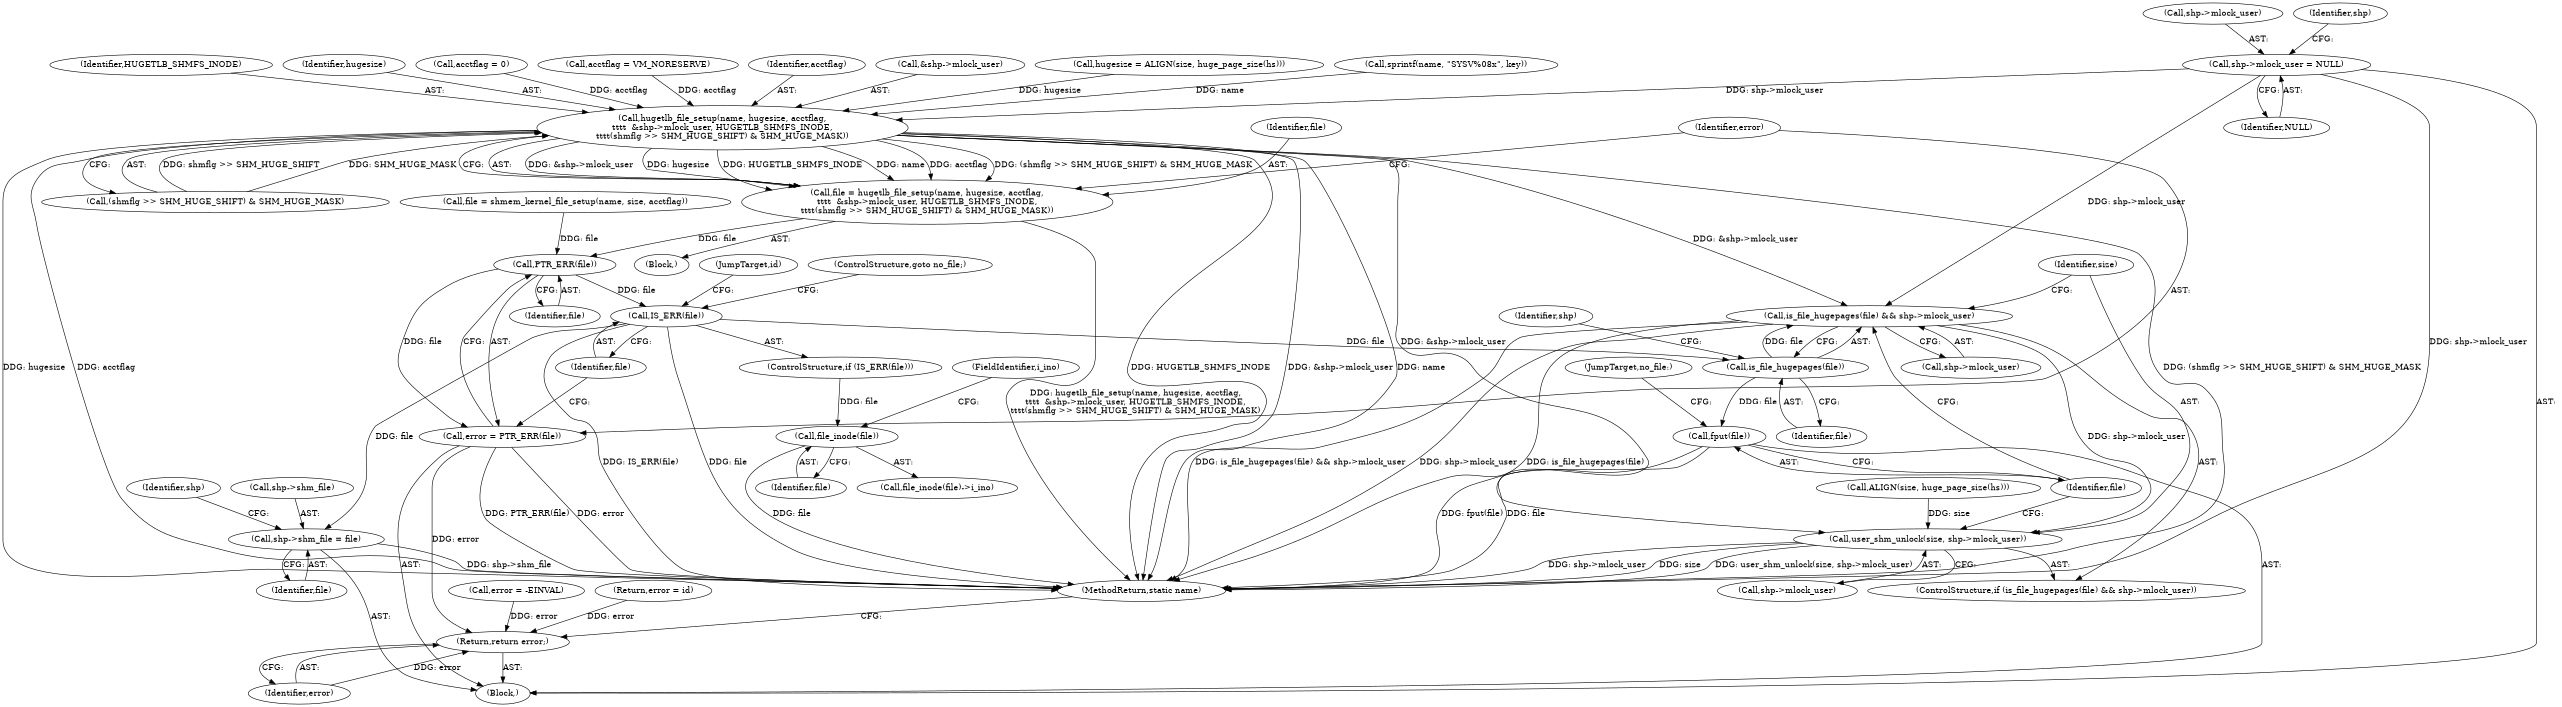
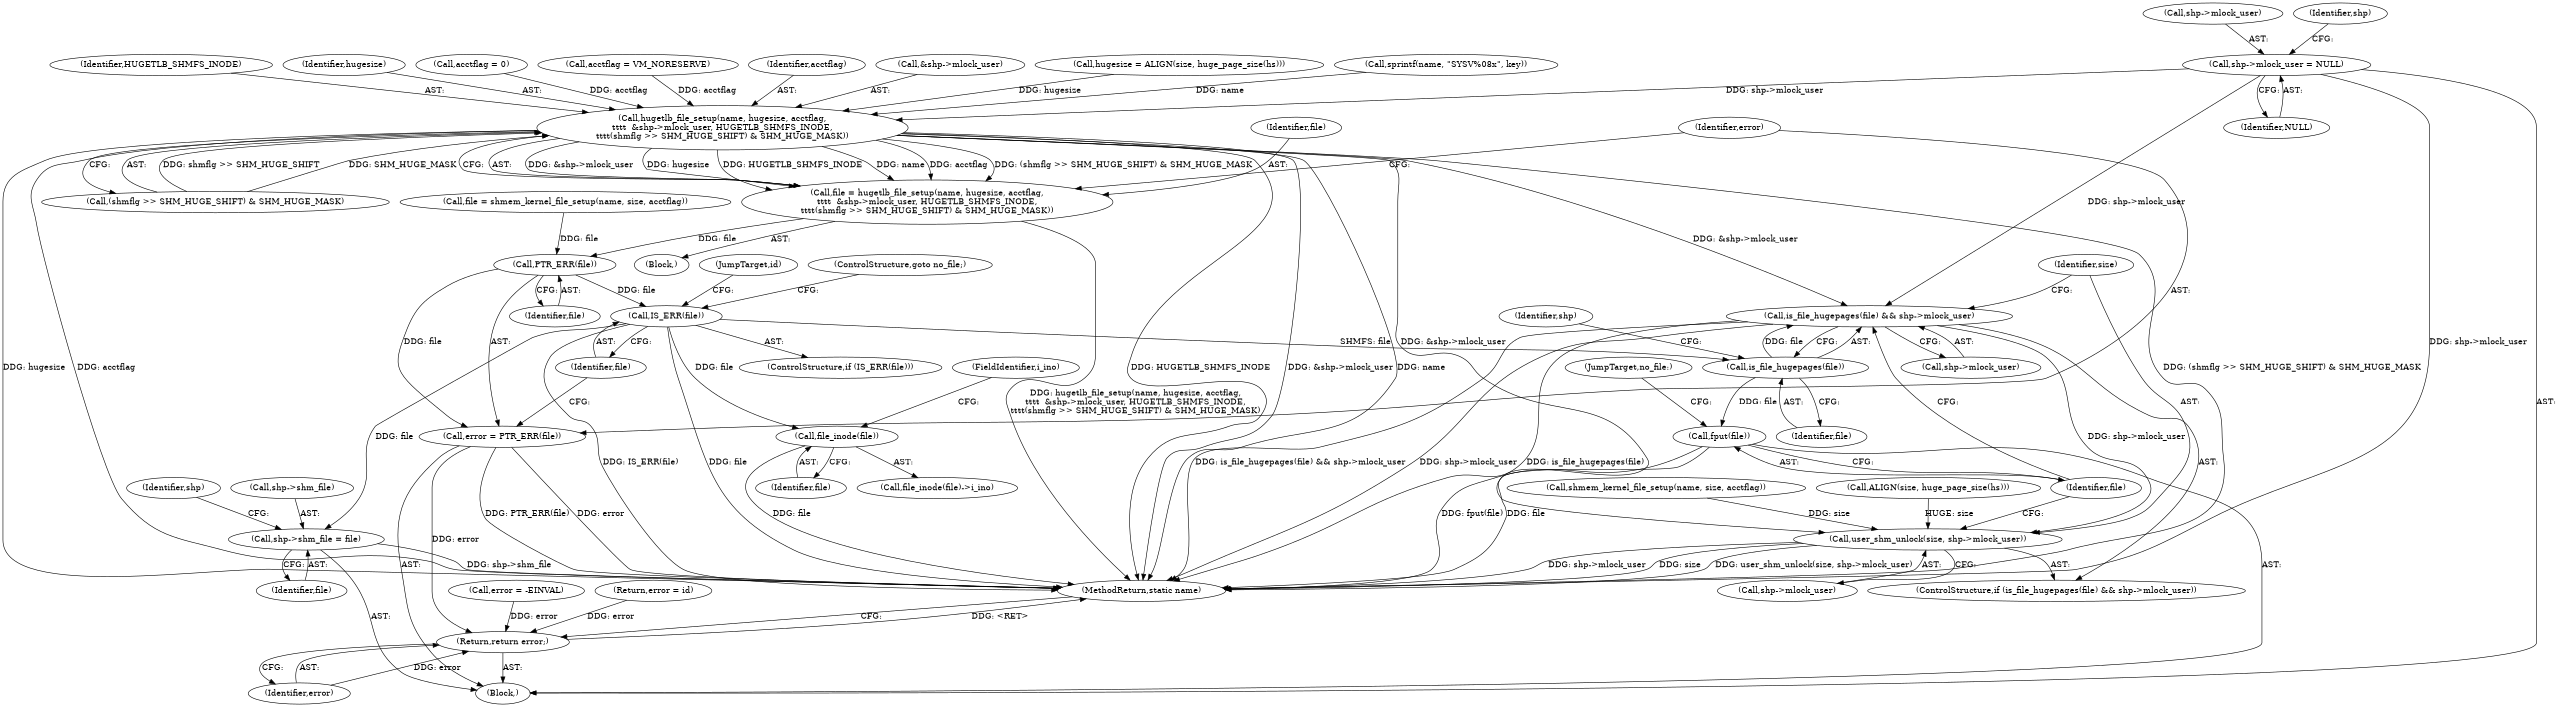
(1366, 342) -> (1366, 342)
(462, 343) -> none
(839, 399) -> (716, 394)
none -> (1656, 488)
(1949, 514) -> (1949, 514)
none -> (824, 626)
